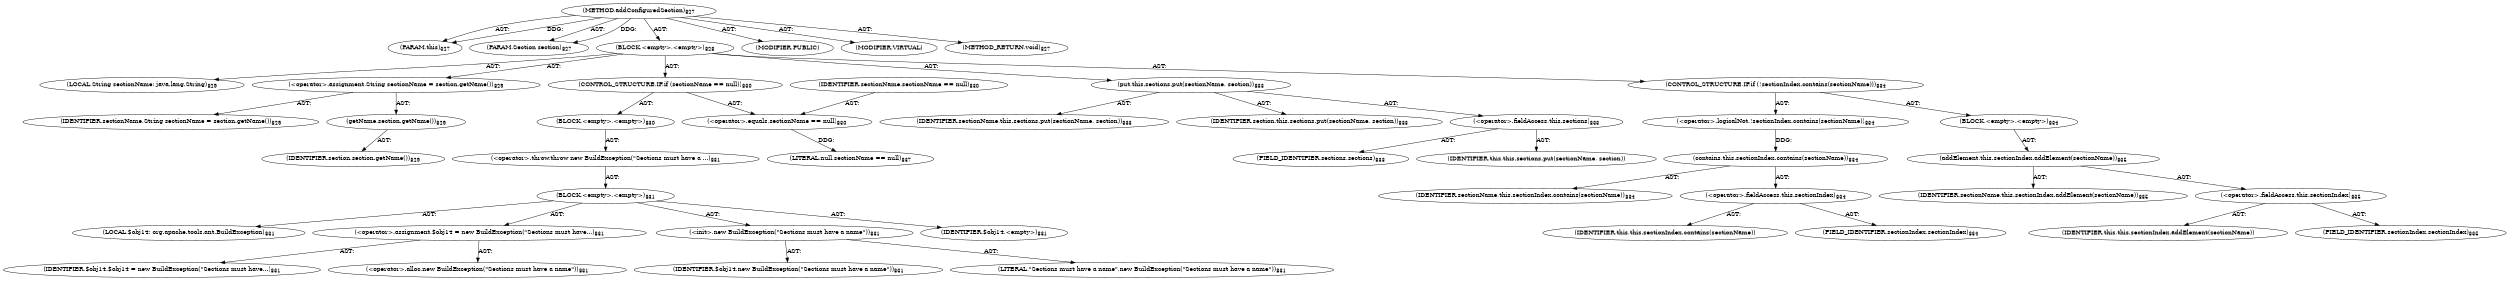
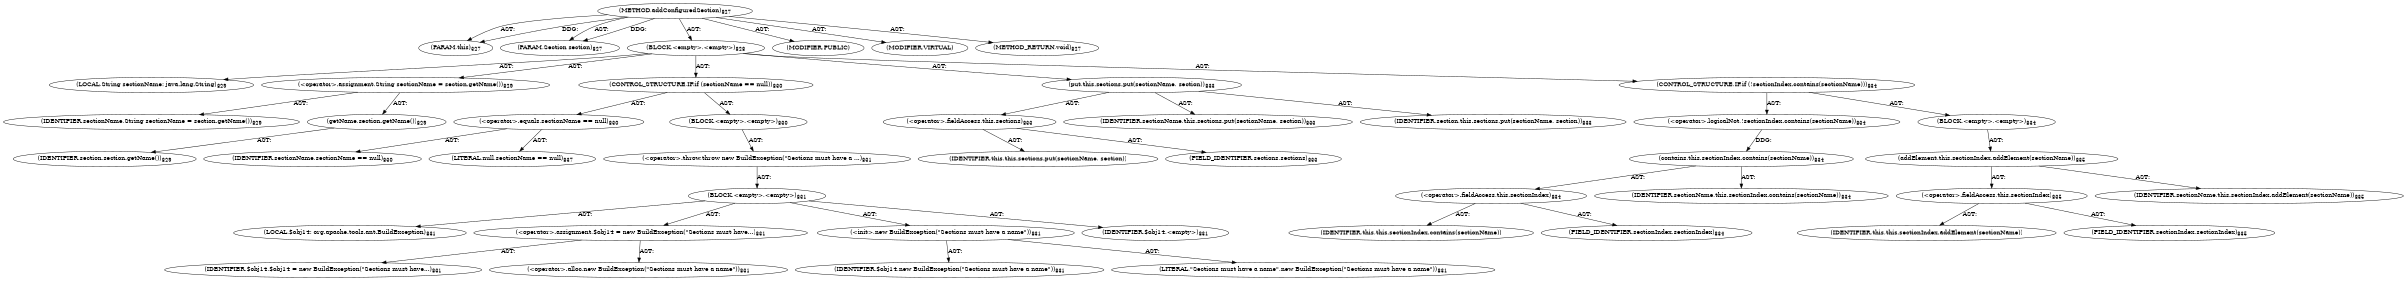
(840, 103) -> (433, 140)
(827, 140) -> (541, 140)
